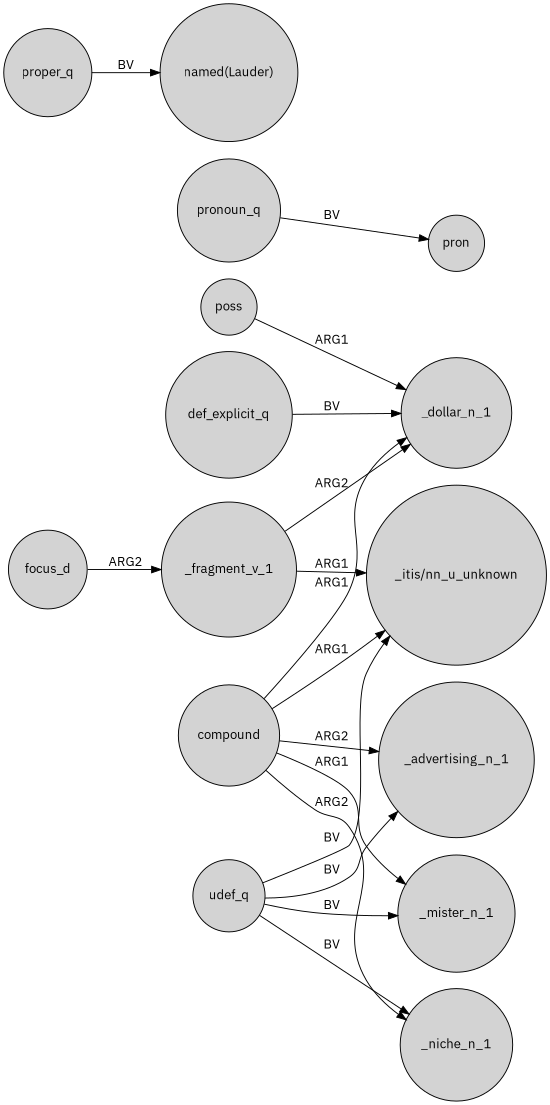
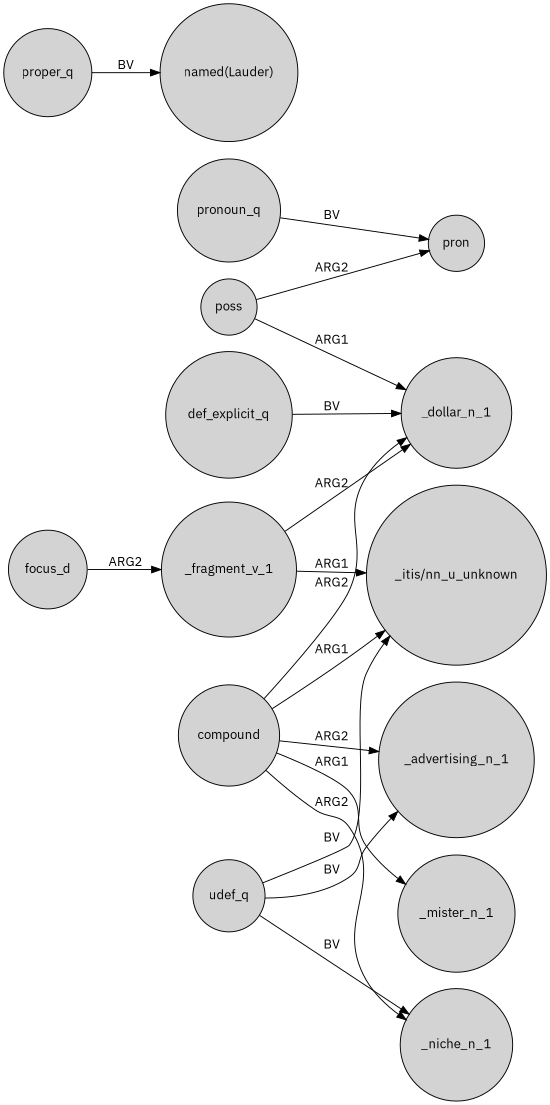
none -> (338, 276)
(332, 583) -> (332, 583)
(326, 914) -> none
